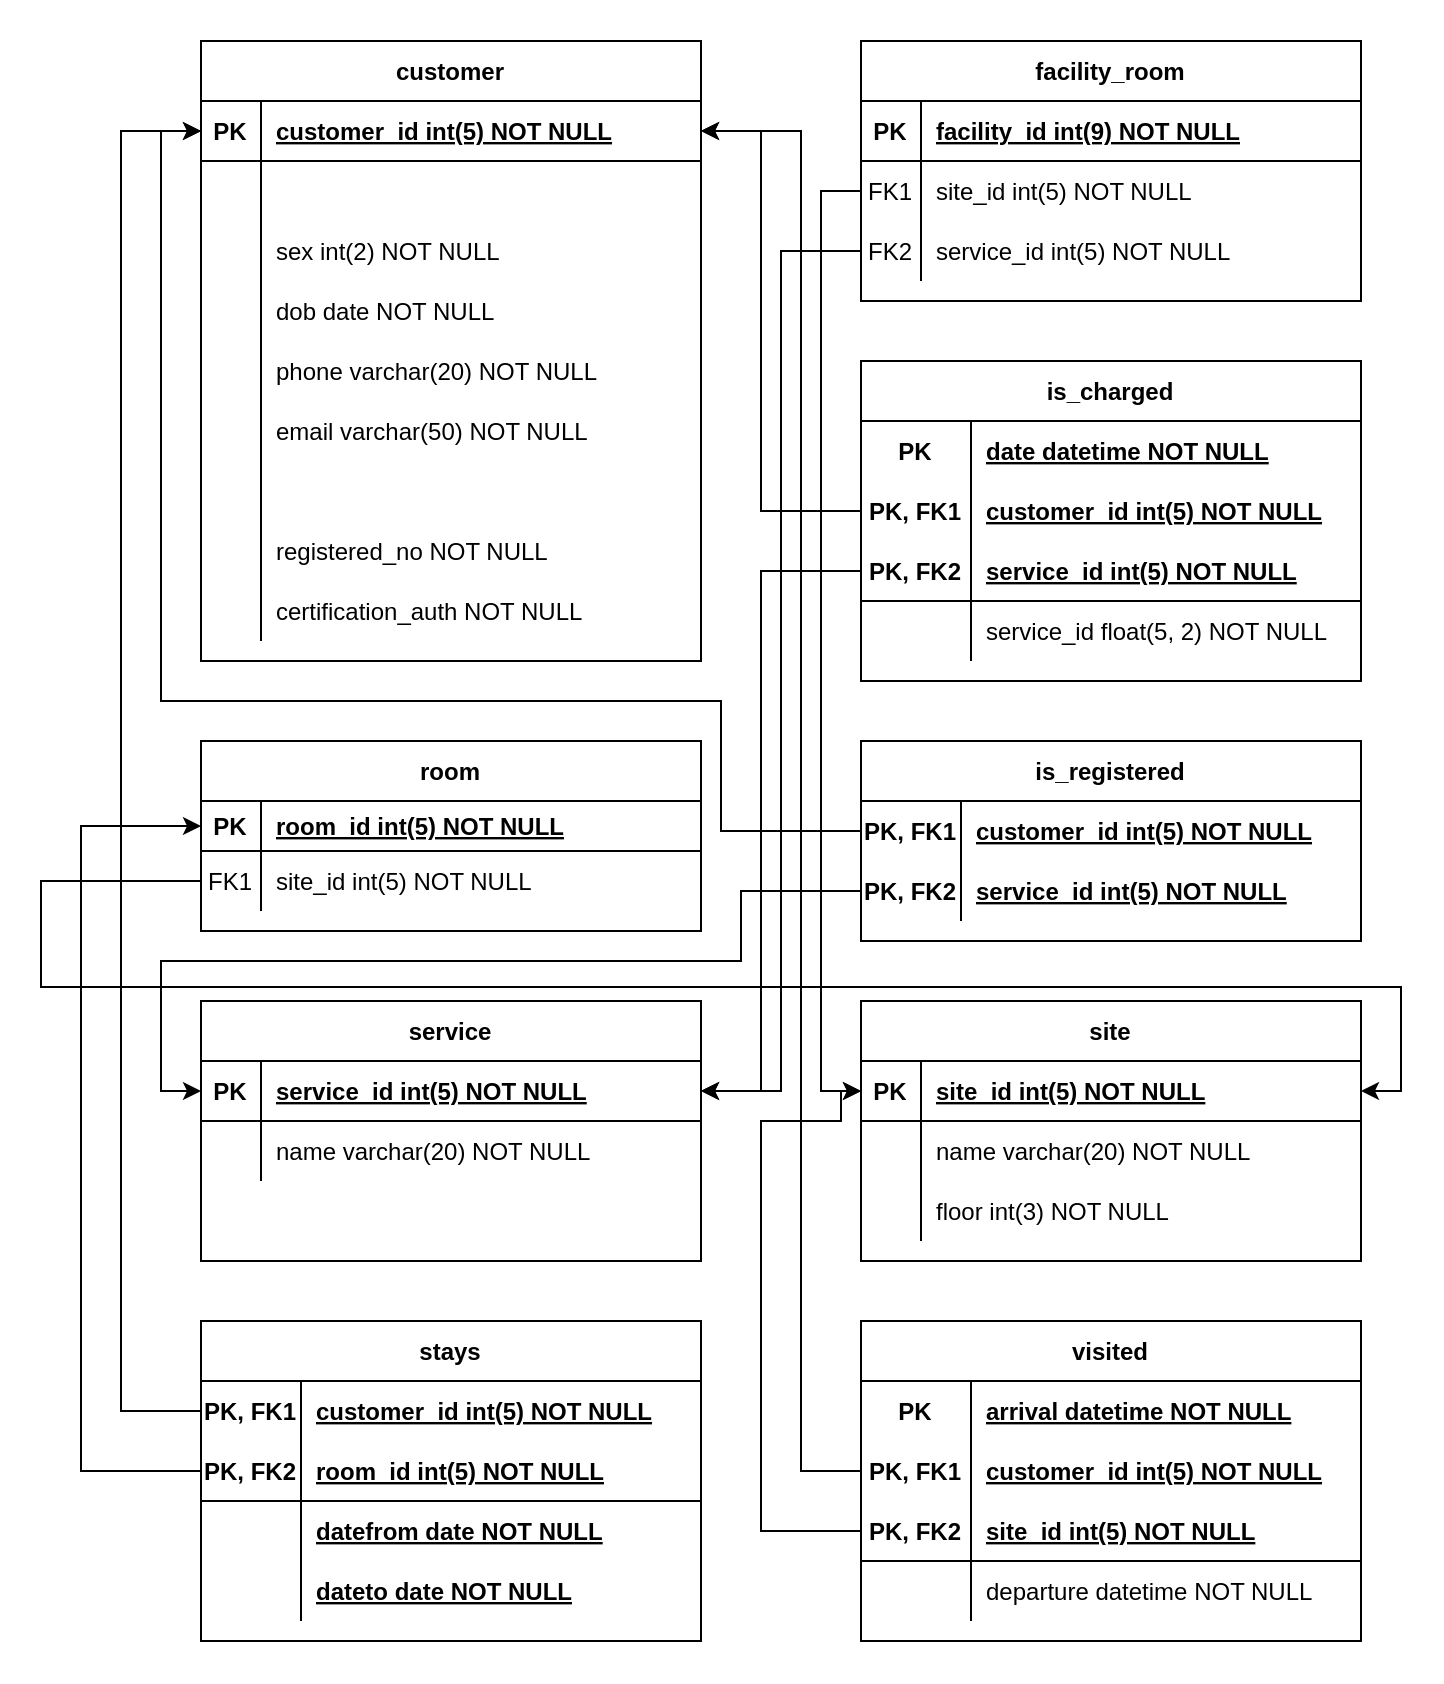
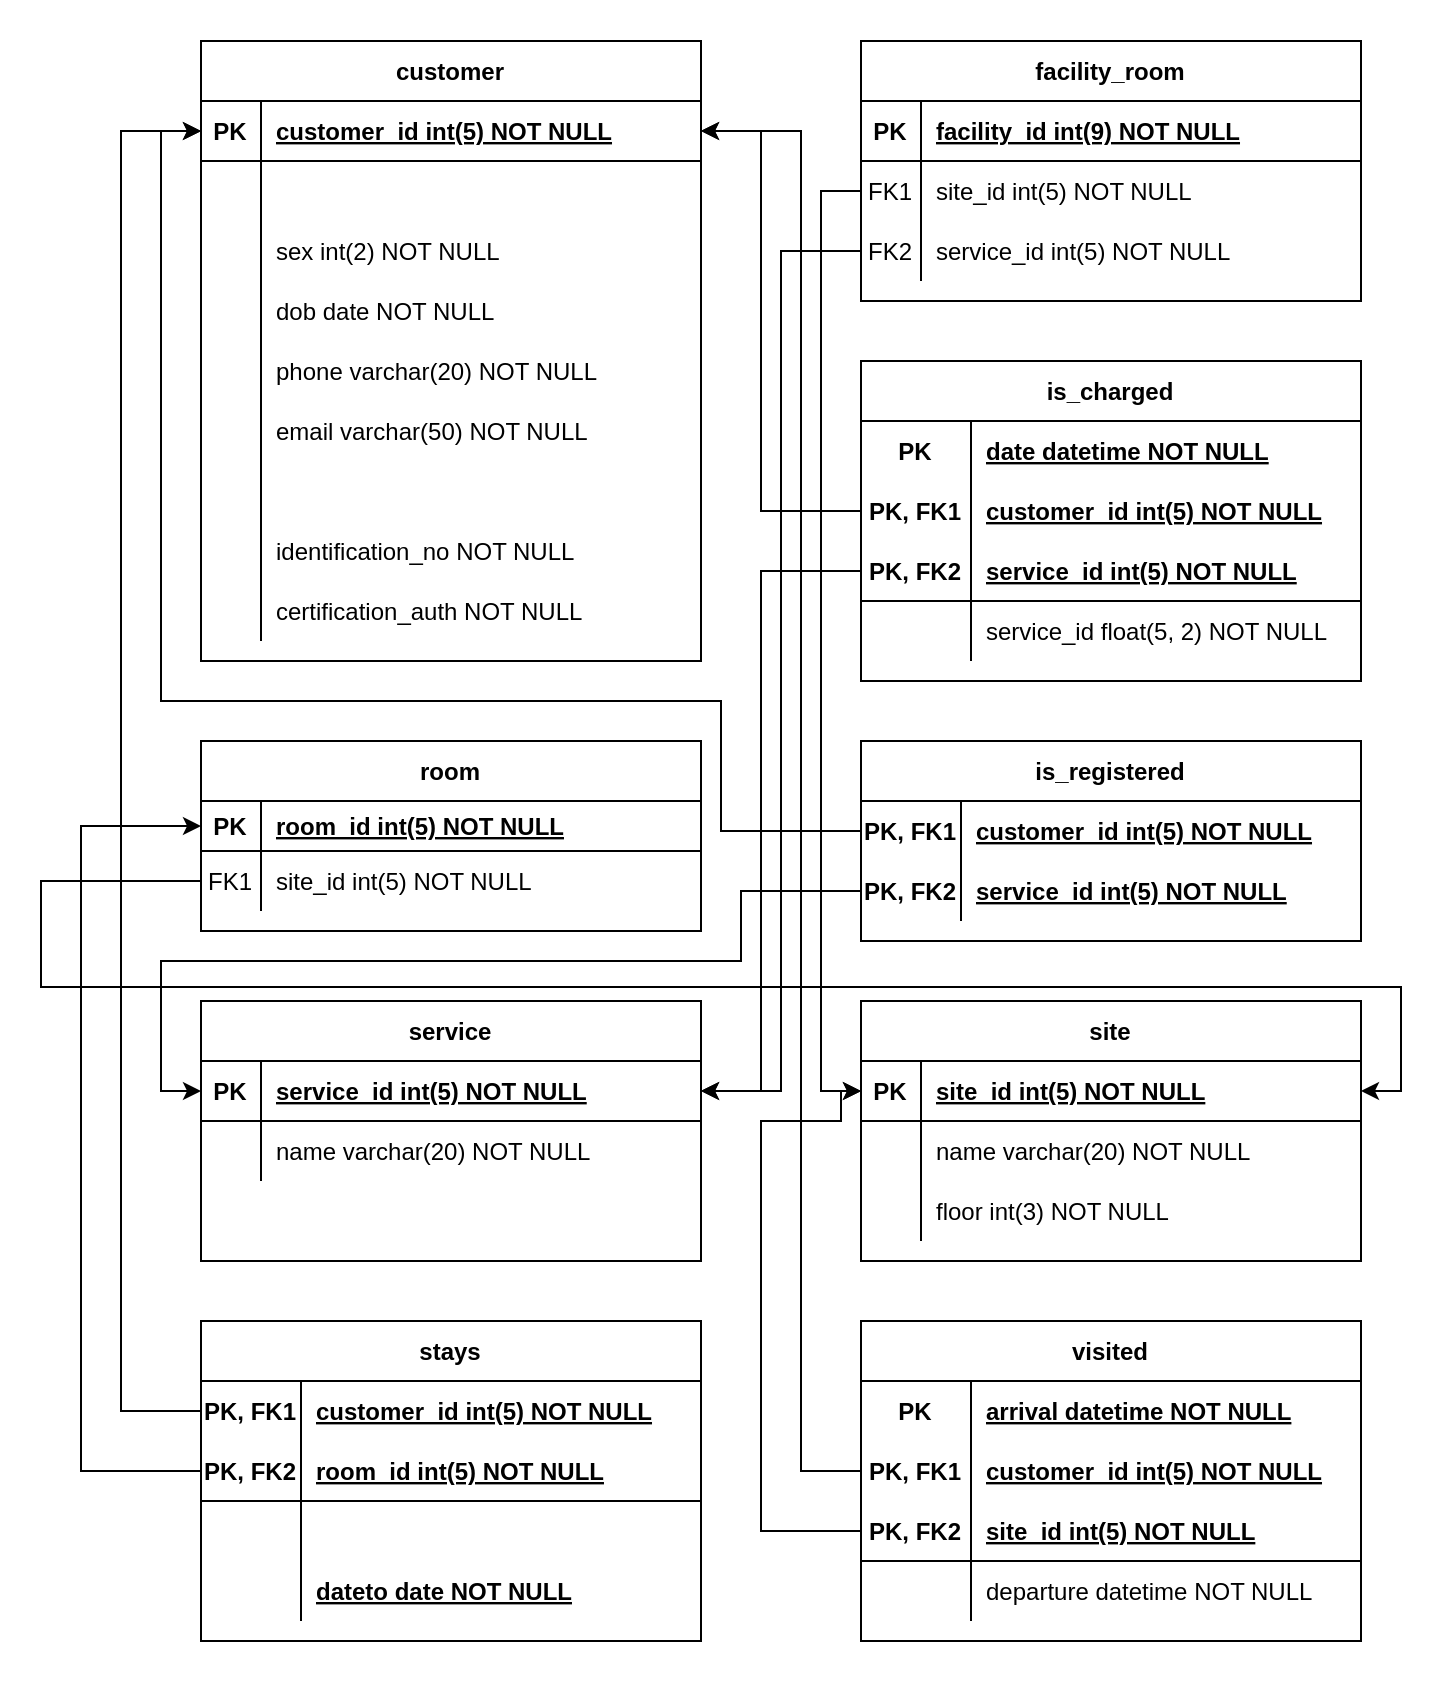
(414, 552) -> (432, 552)
(501, 1531) -> none
